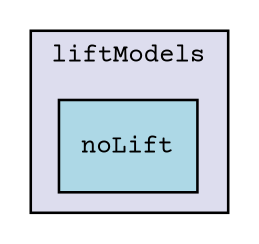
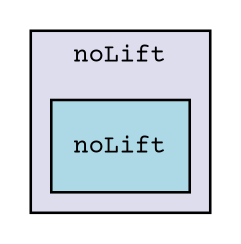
(129, 55) -> (121, 55)
